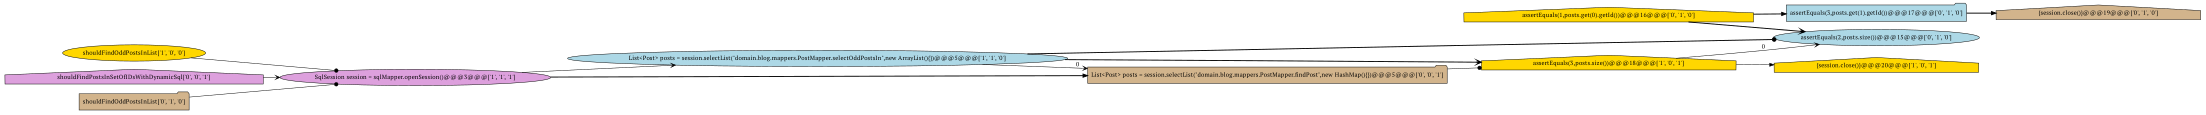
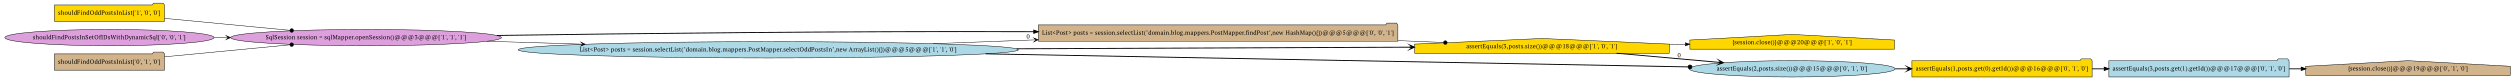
(1609, 15) -> (2002, 69)
(1744, 27) -> (1901, 69)
(1746, 52) -> (1668, 58)
(134, 53) -> (109, 13)
(134, 77) -> (109, 38)
